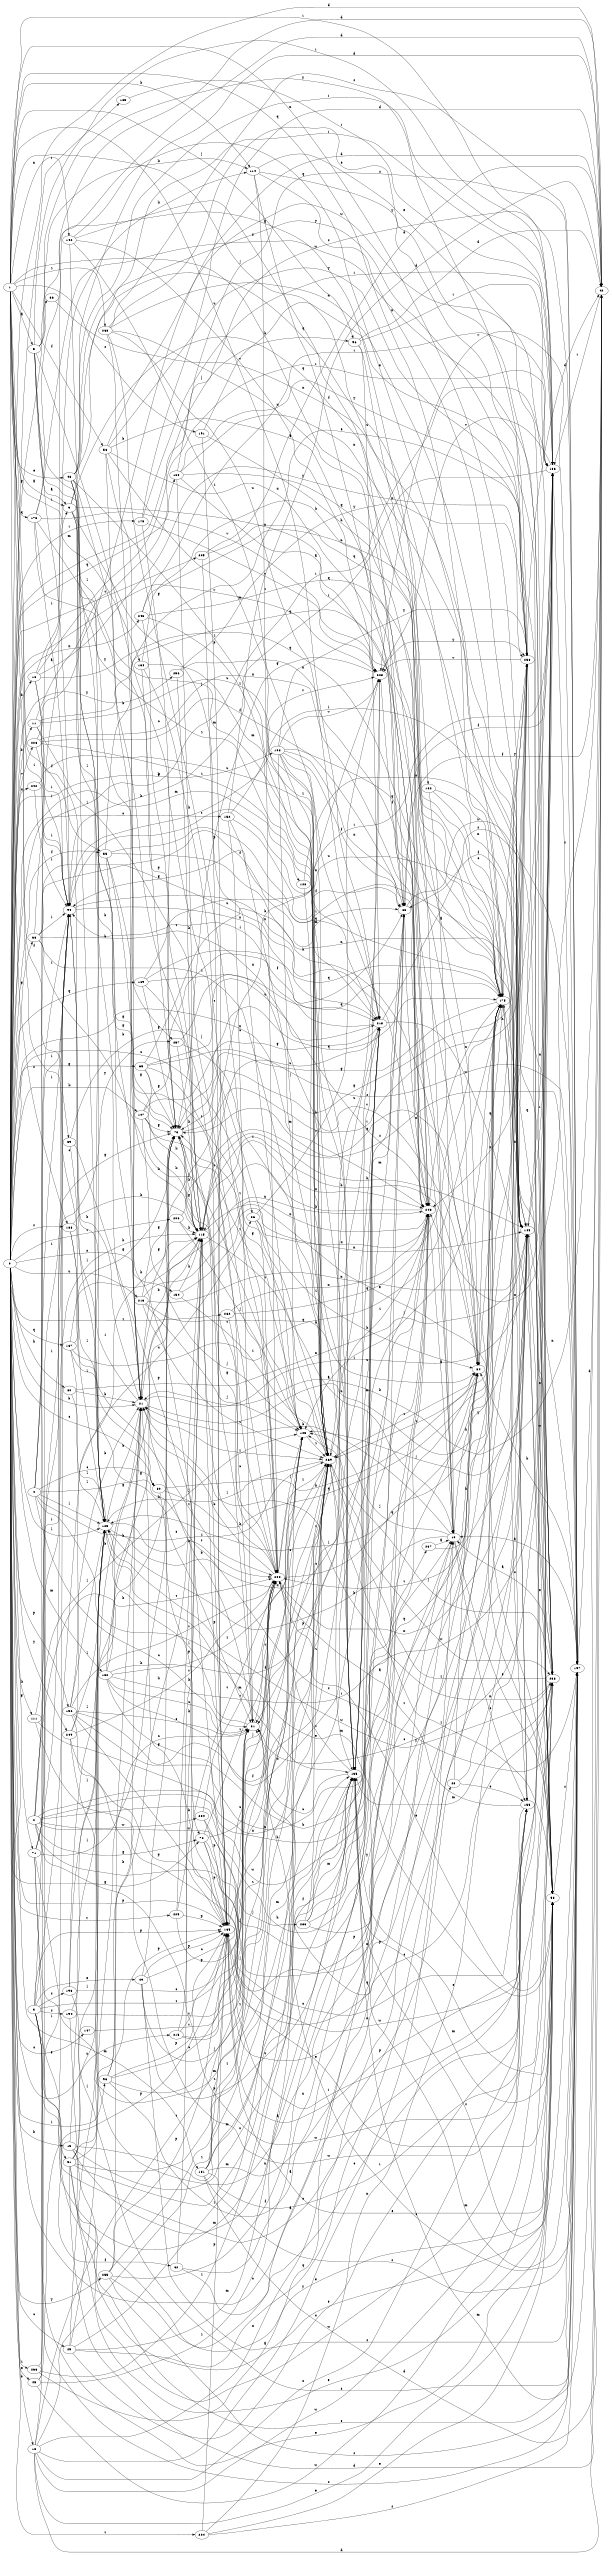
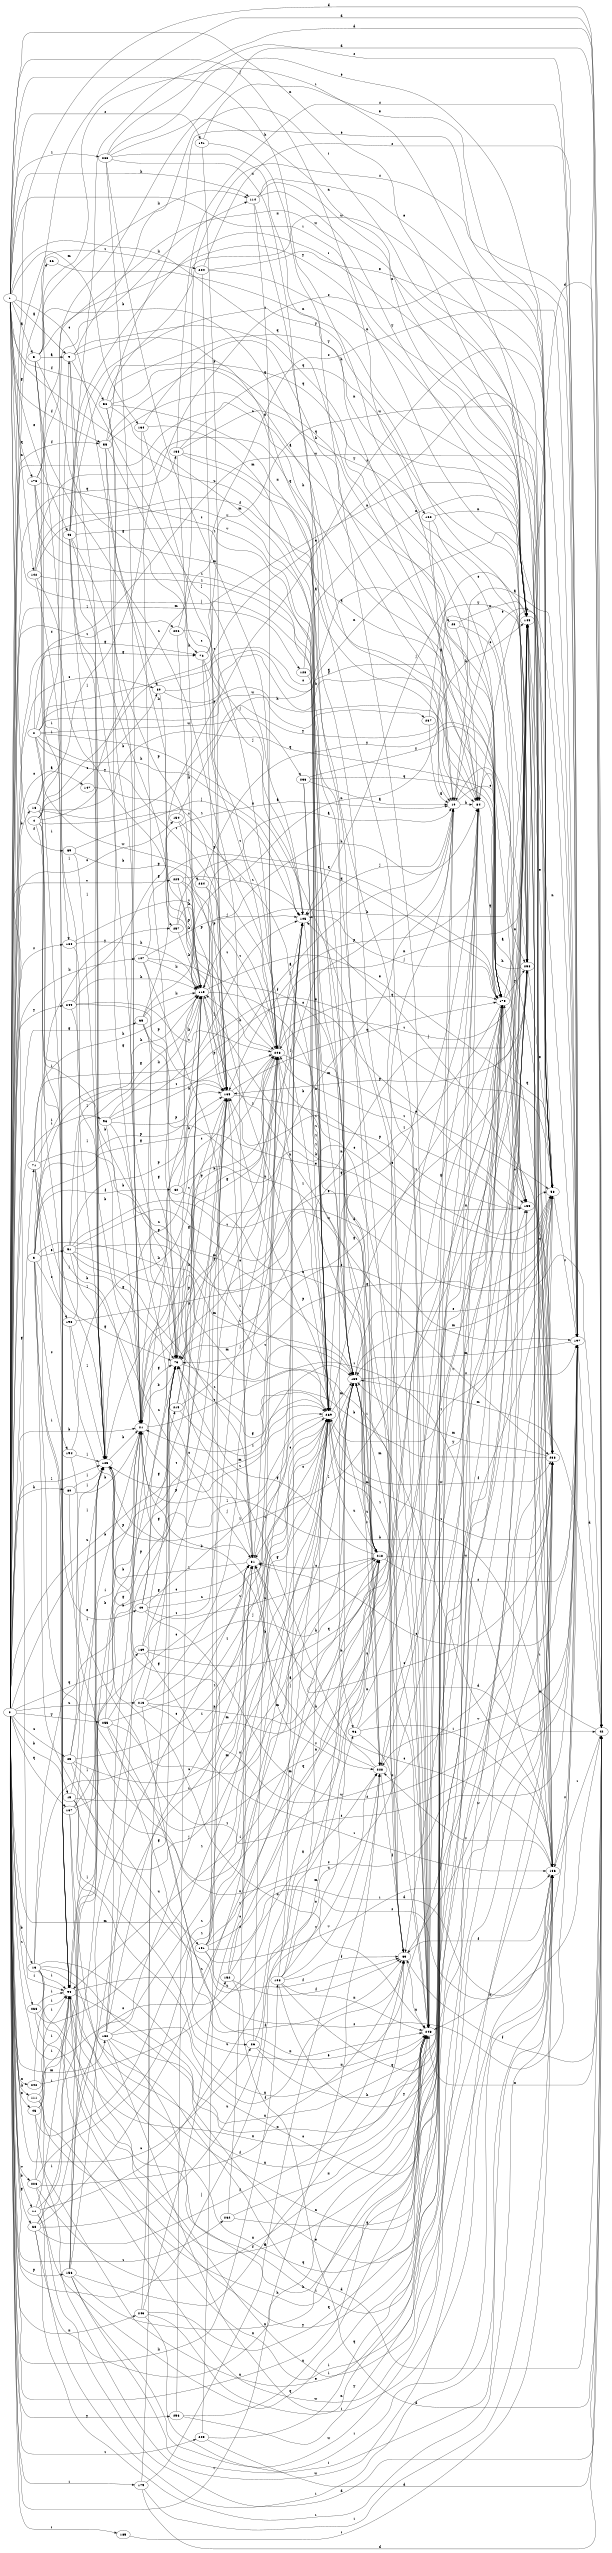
(12, 619) -> (58, 721)
